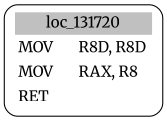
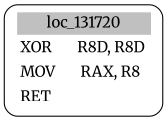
(82, 48) -> (83, 48)
